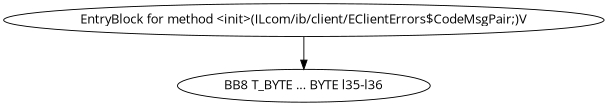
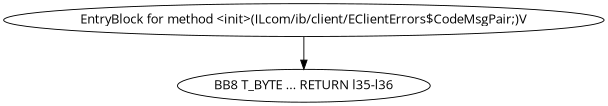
(304, 86) -> (304, 86)
